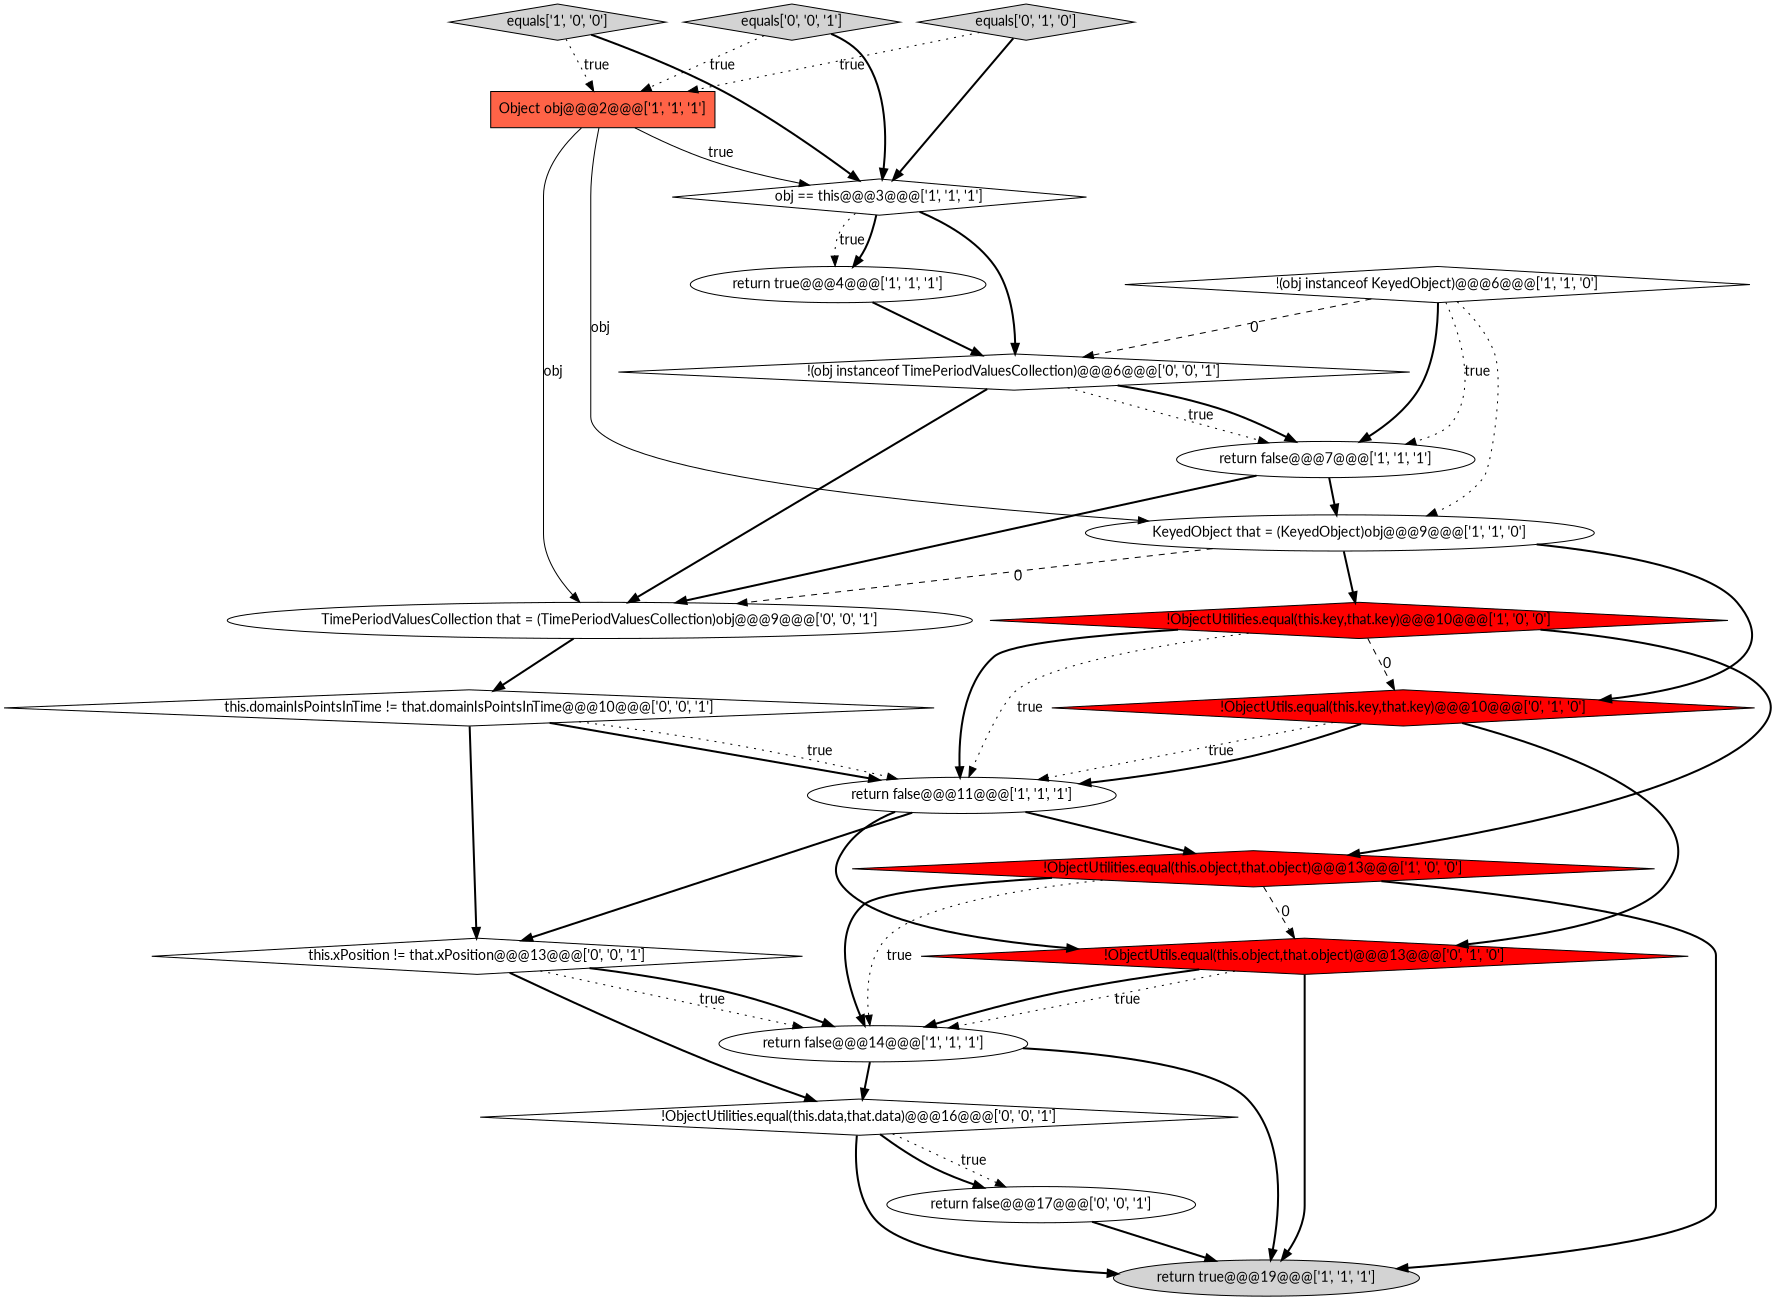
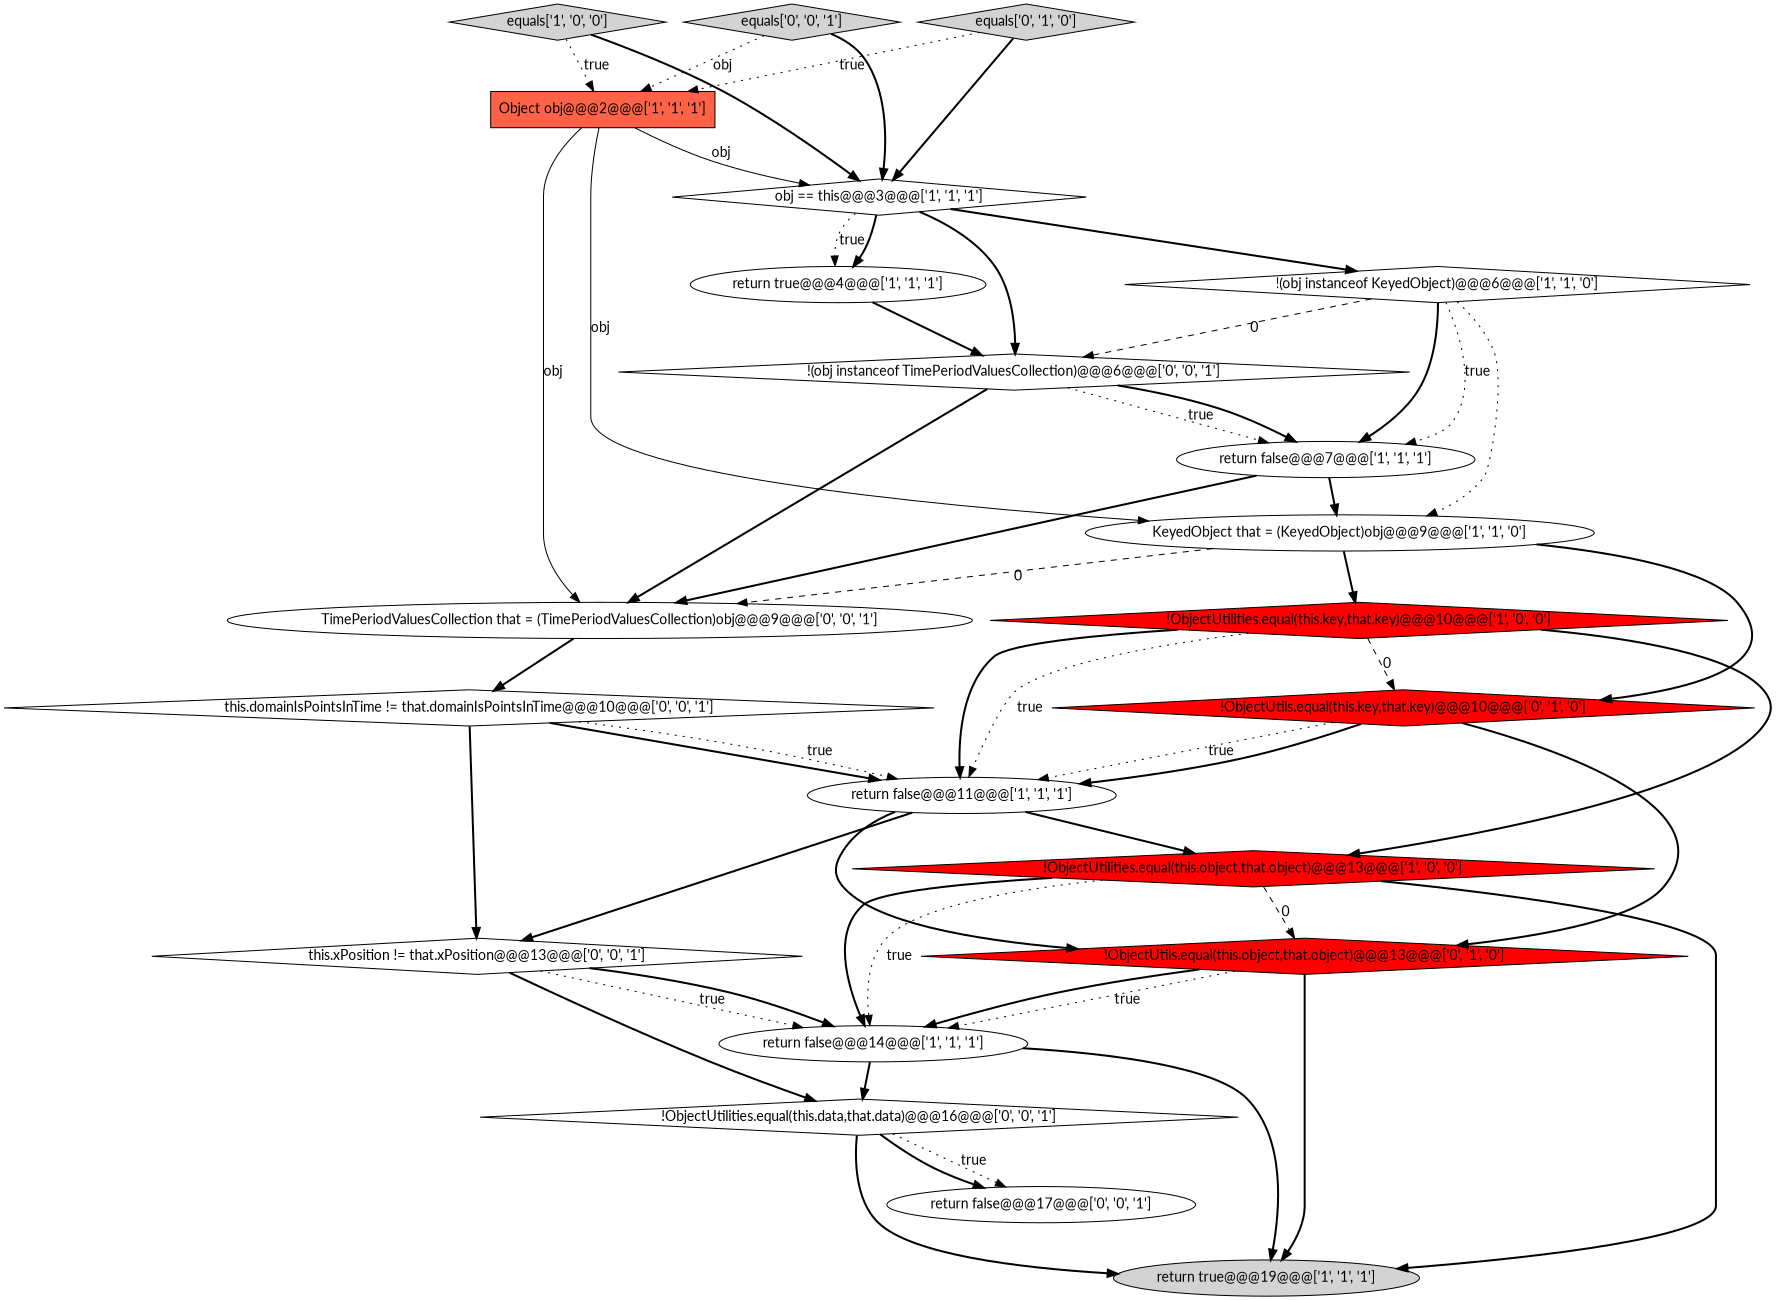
(722, 66) -> (722, 66)
(721, 153) -> (721, 153)
none -> (1148, 239)
(1149, 1240) -> none
